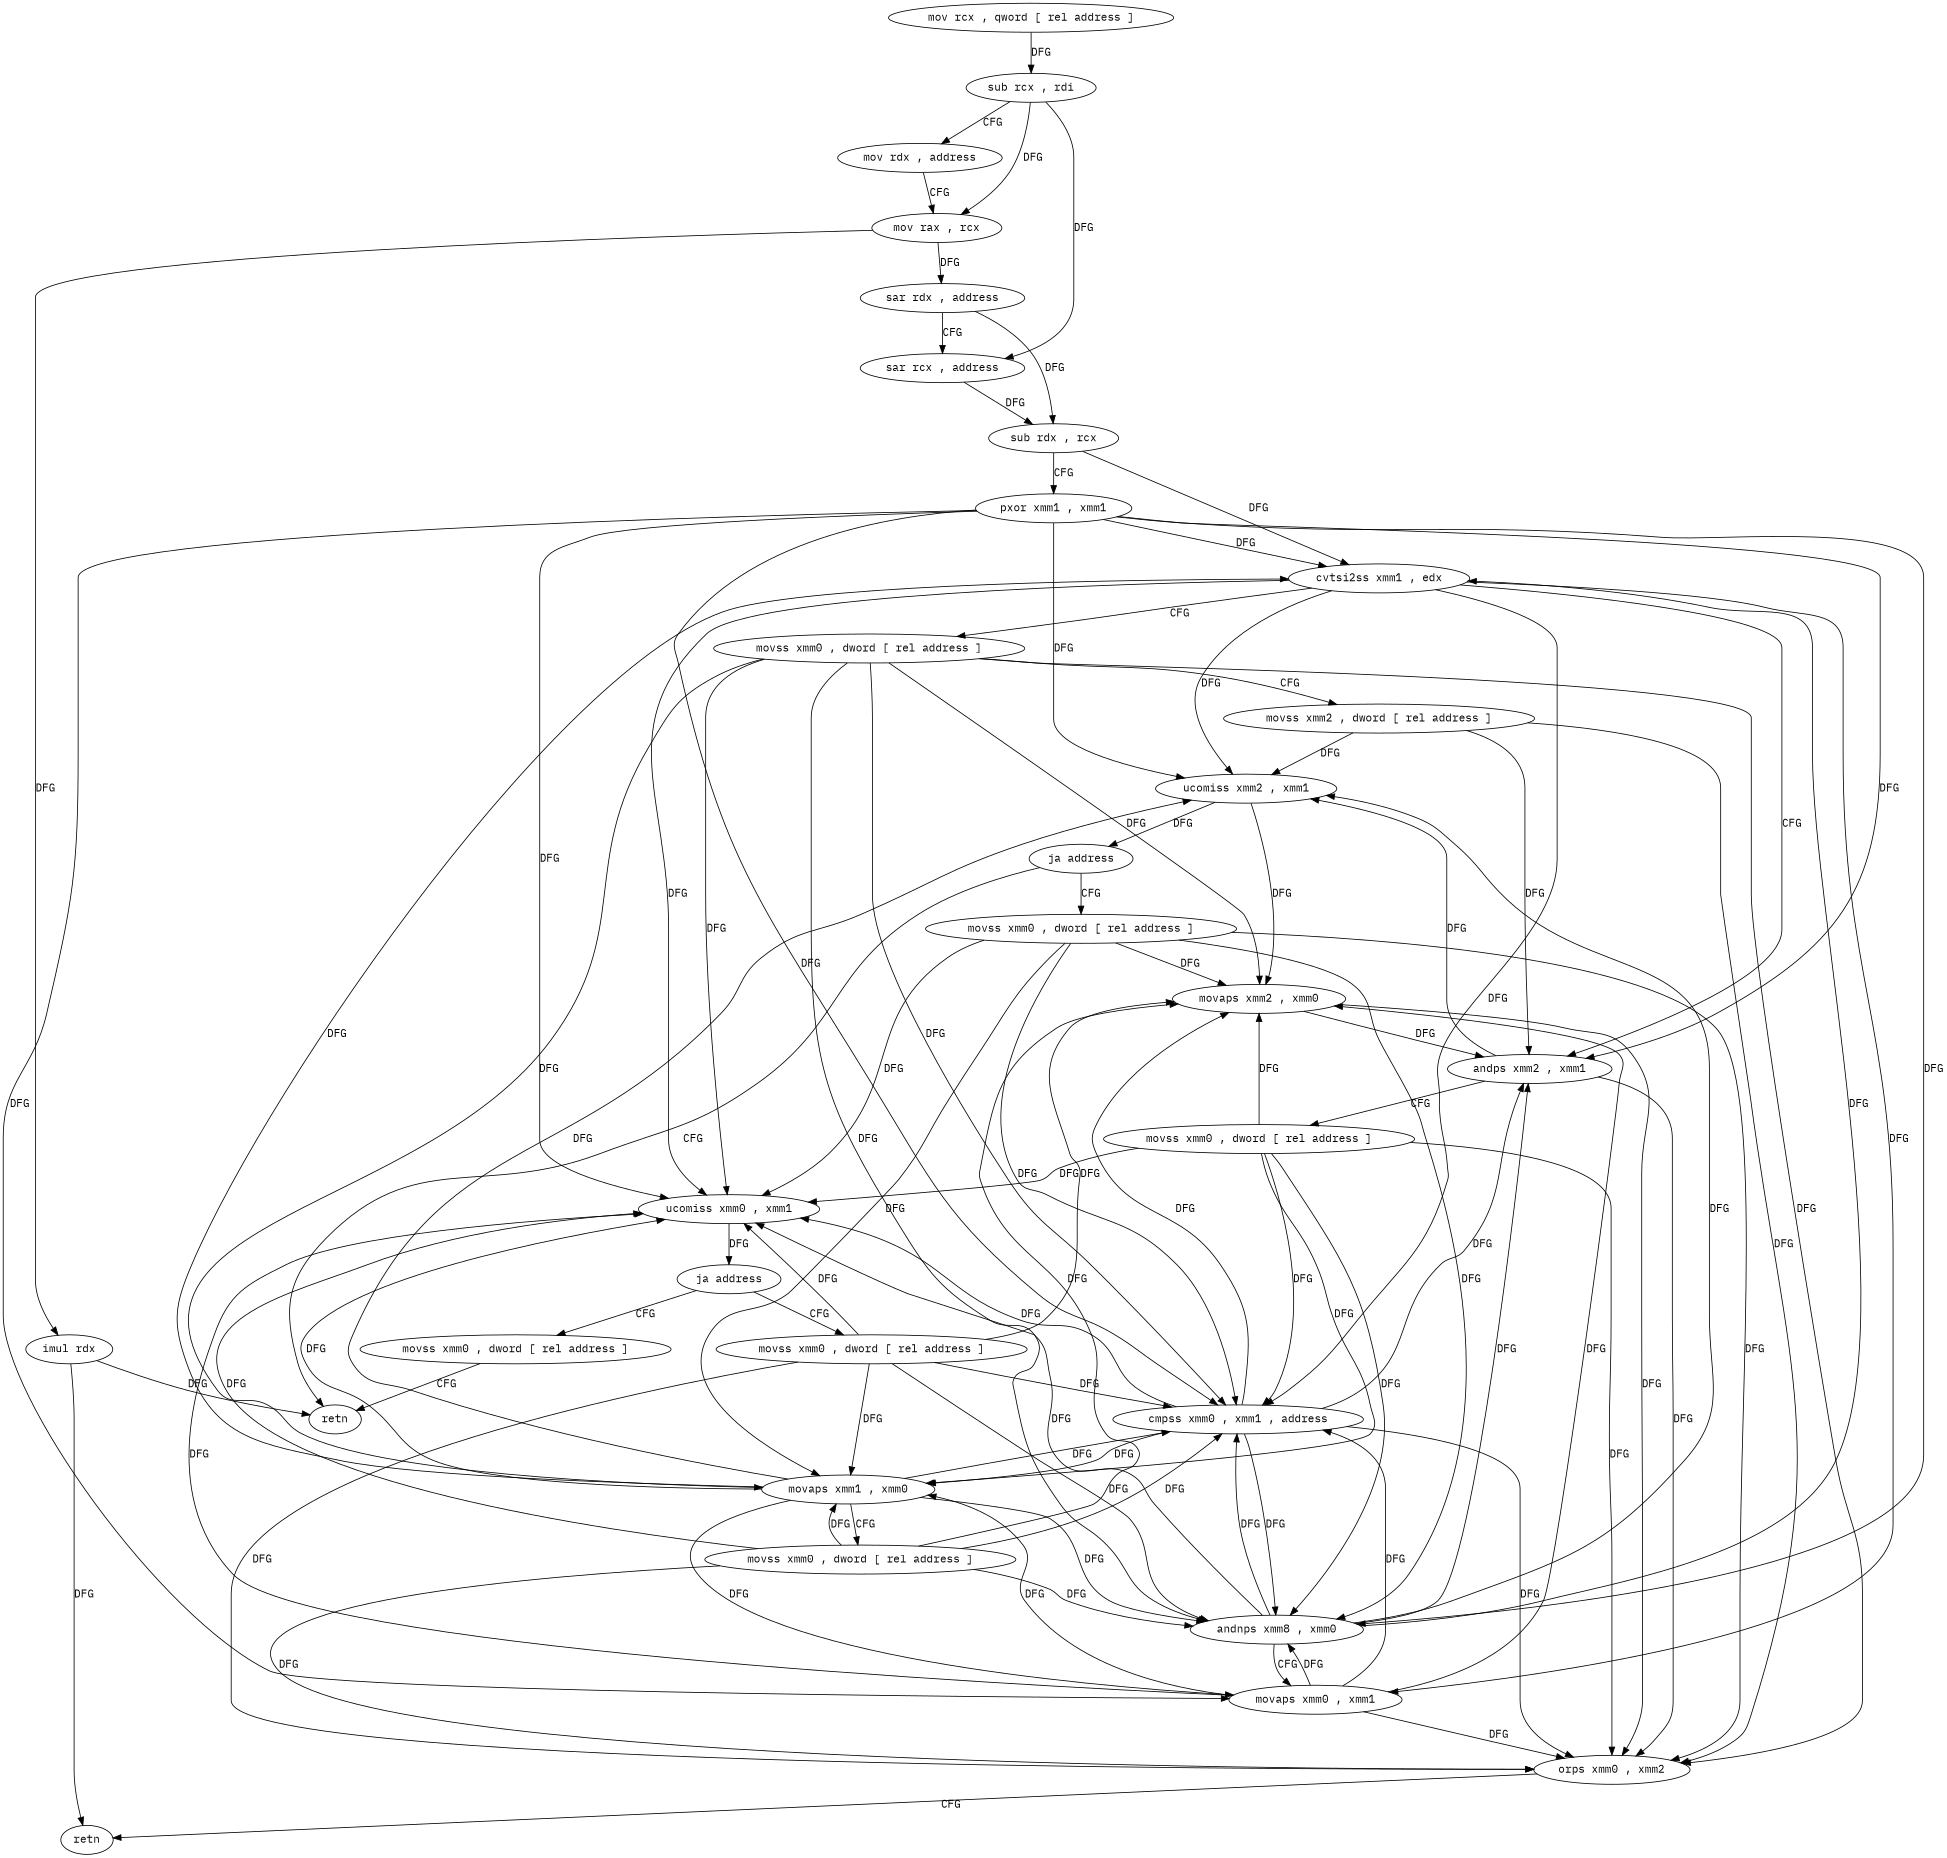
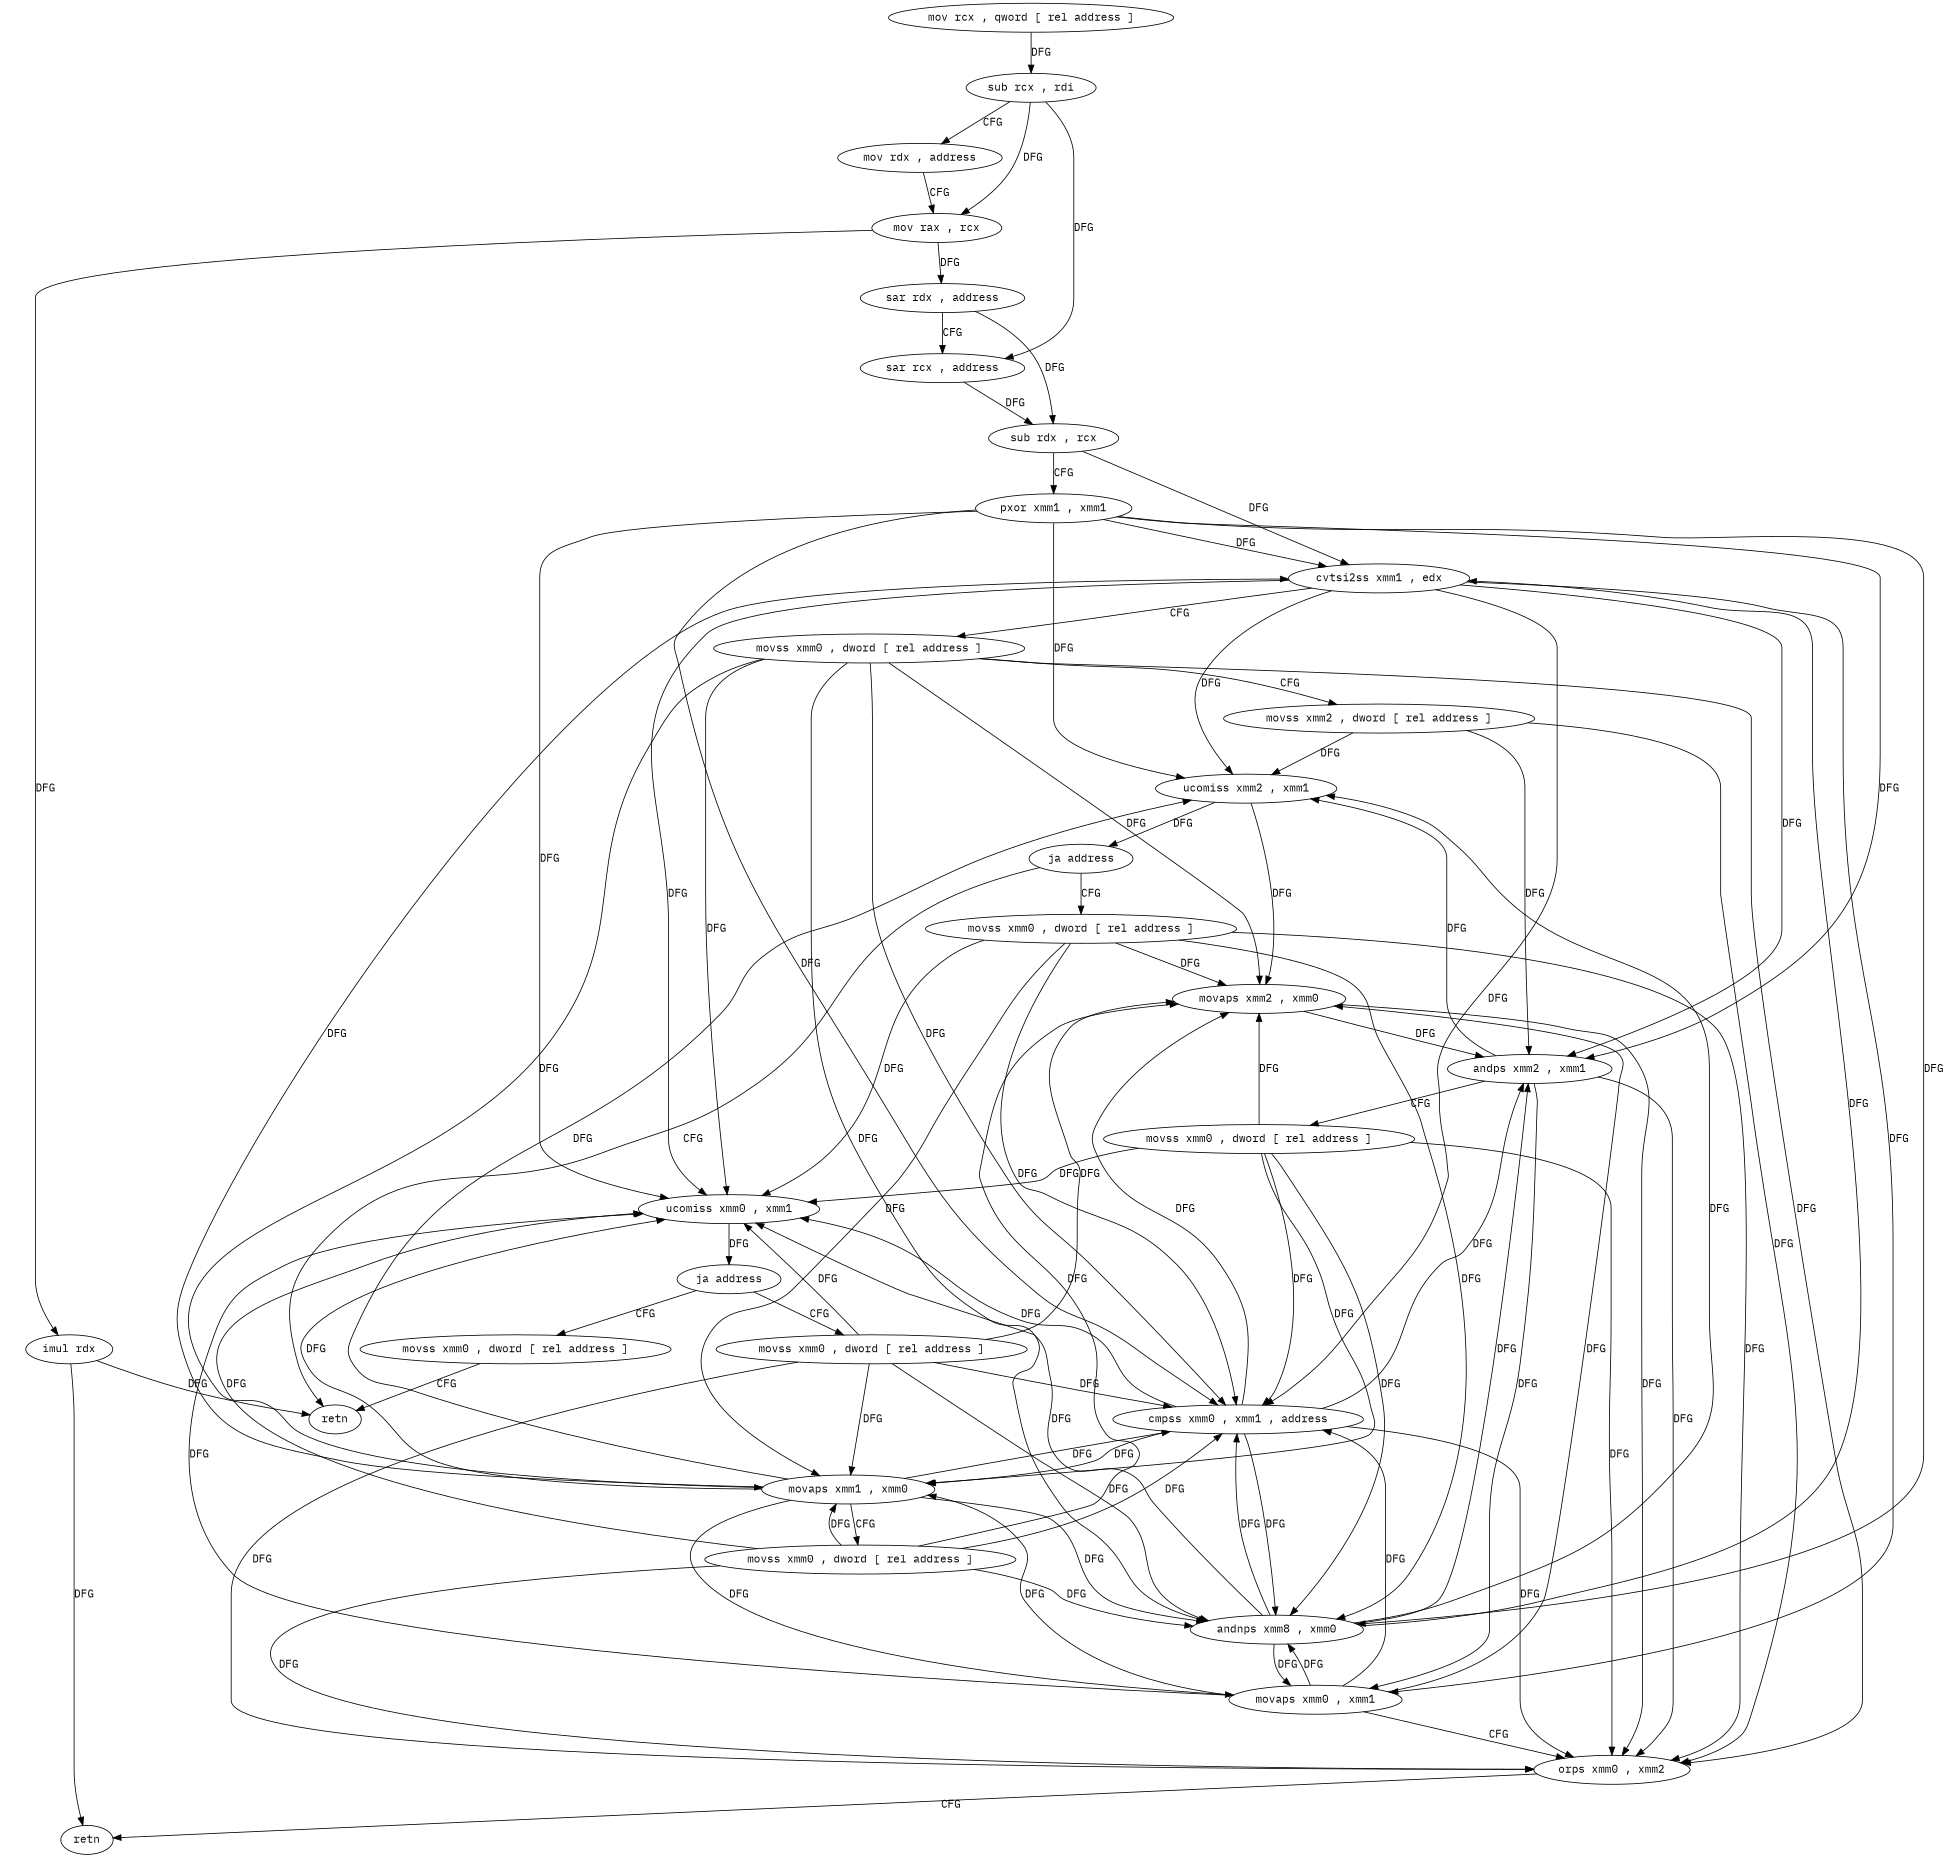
(1792, 824) -> (1792, 824)
(3, 1192) -> (1508, 1422)
(1288, 1665) -> (1288, 1665)
(1499, 1735) -> (1499, 1735)
